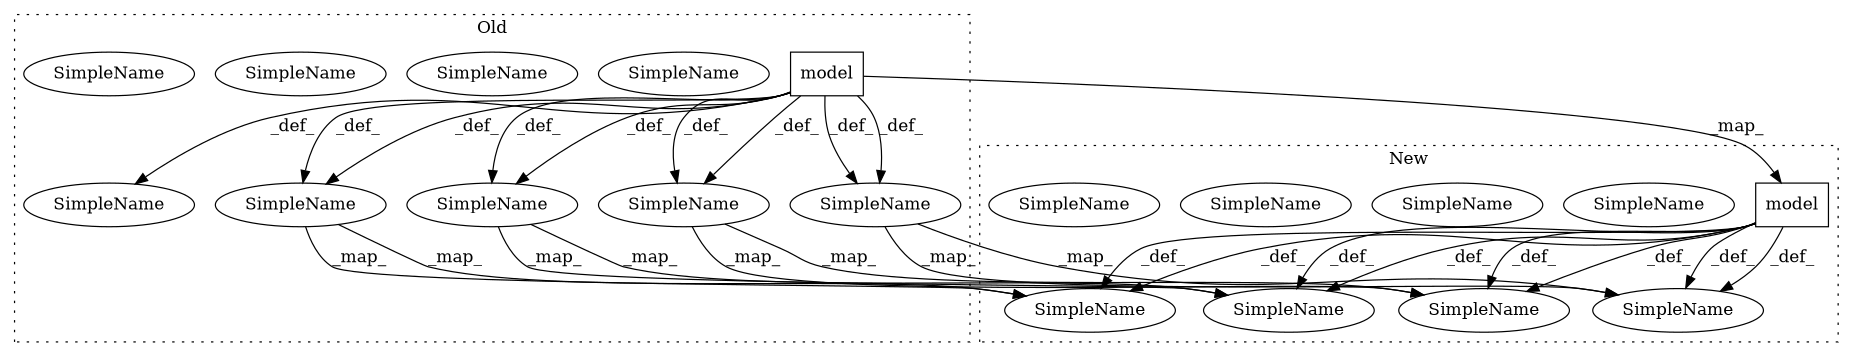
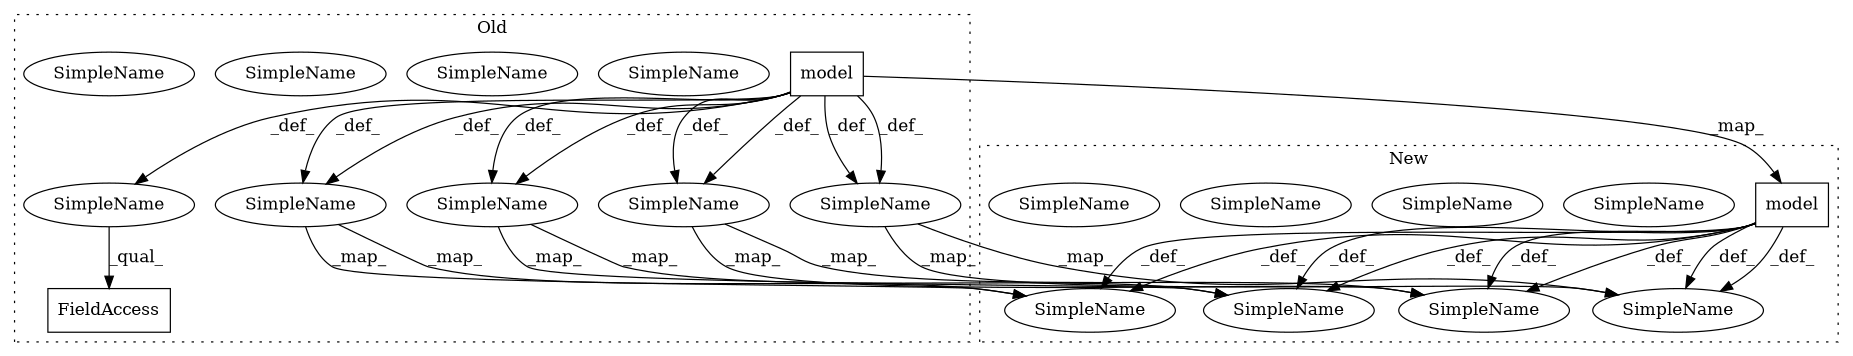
none -> (109, 310)
